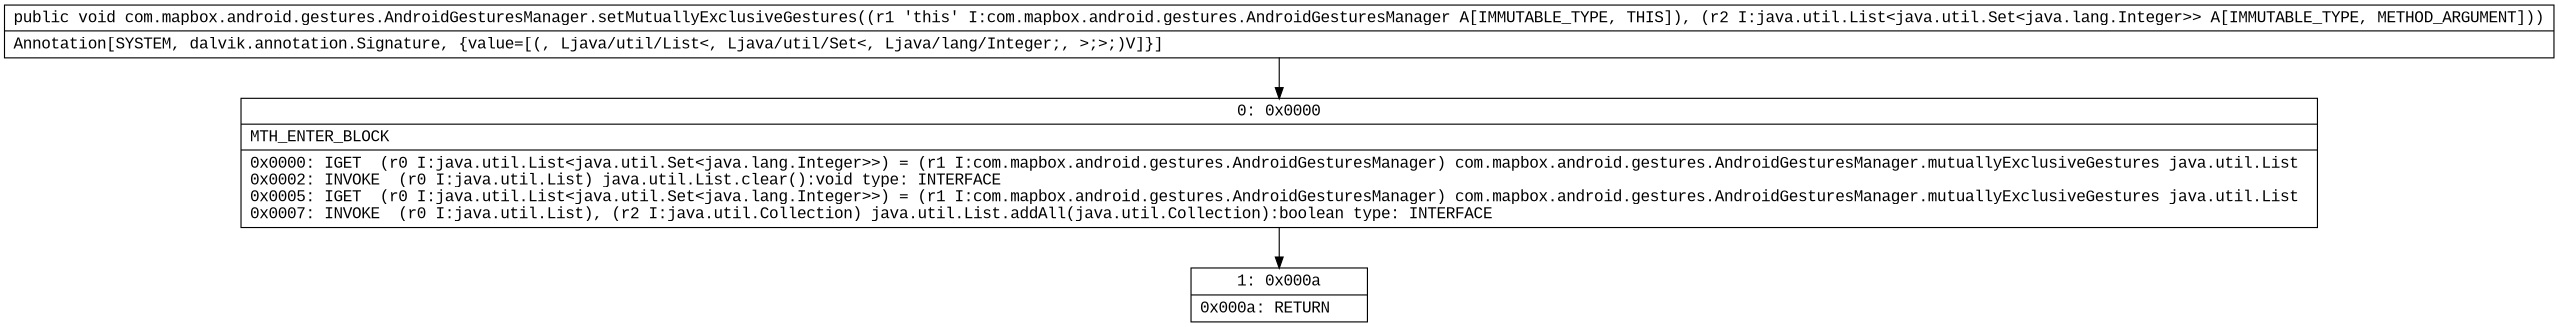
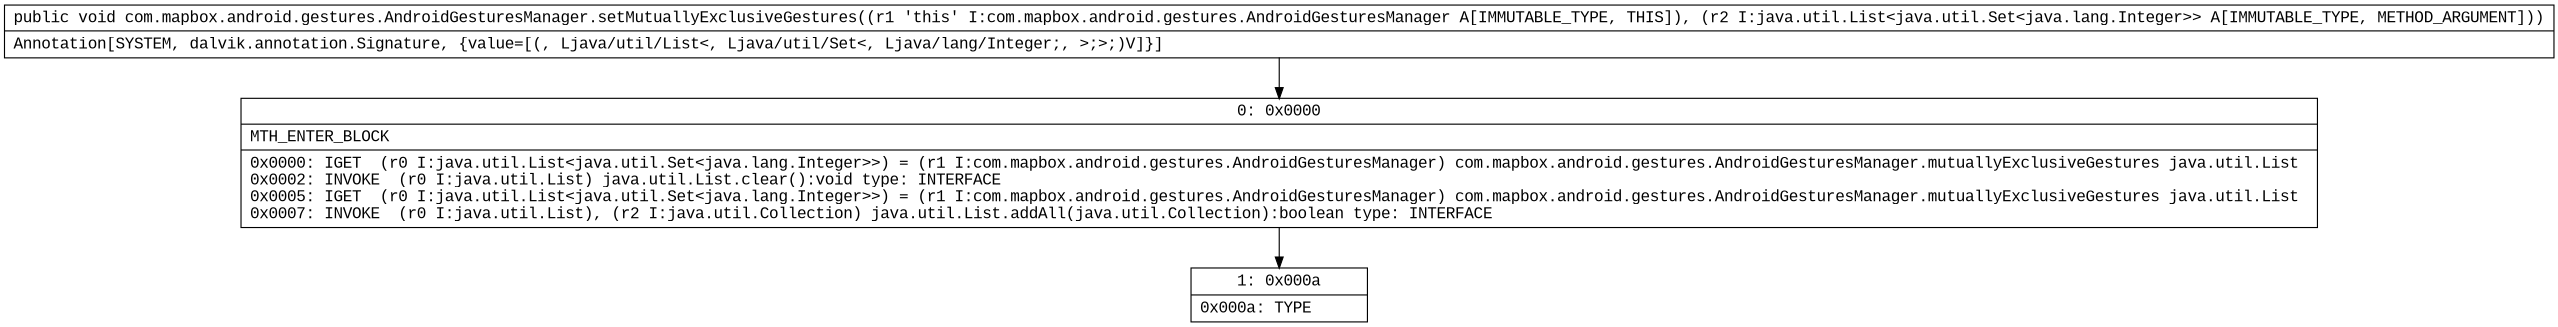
(1279, 308) -> (1270, 308)
